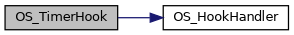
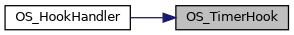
(134, 18) -> (147, 18)
